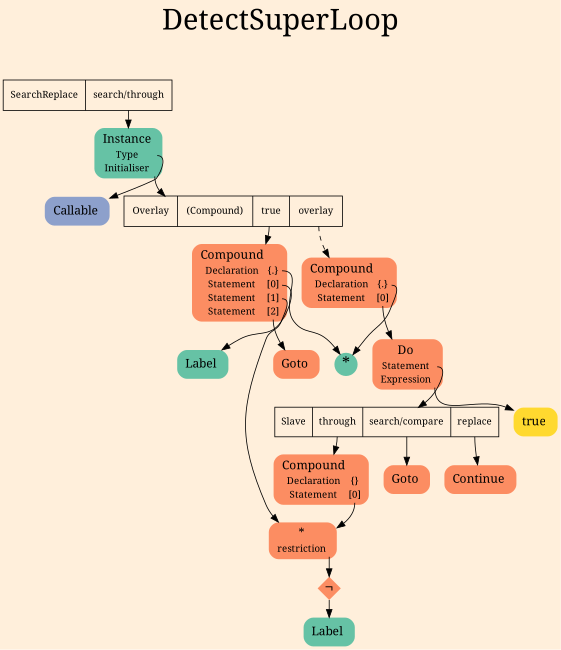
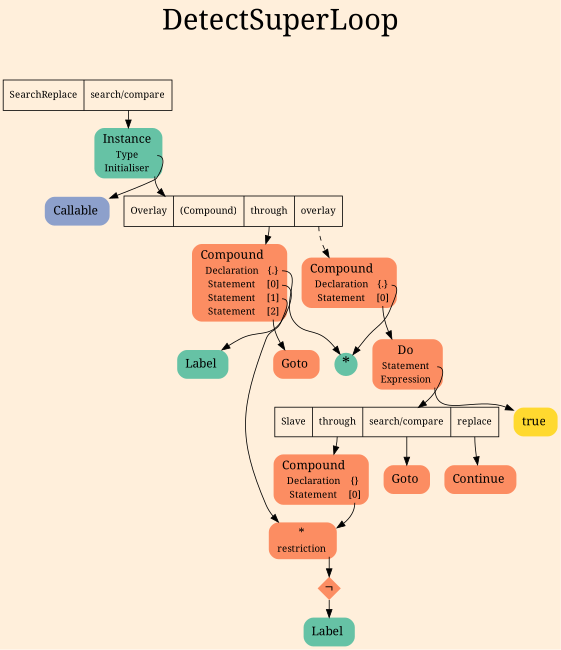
(129, 95) -> (128, 95)
(271, 211) -> (269, 211)
